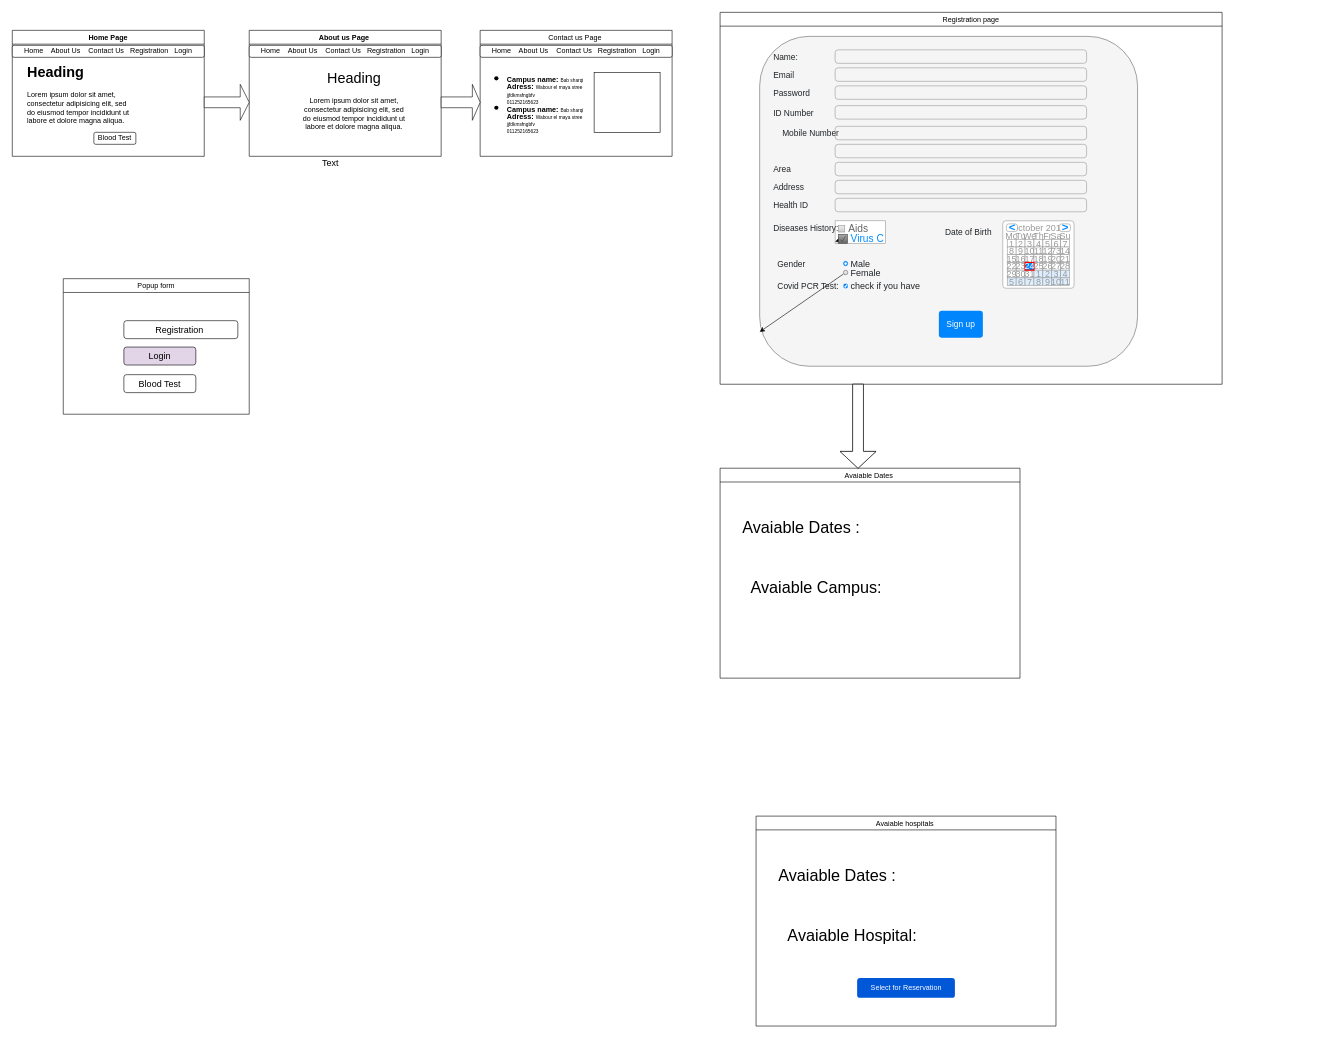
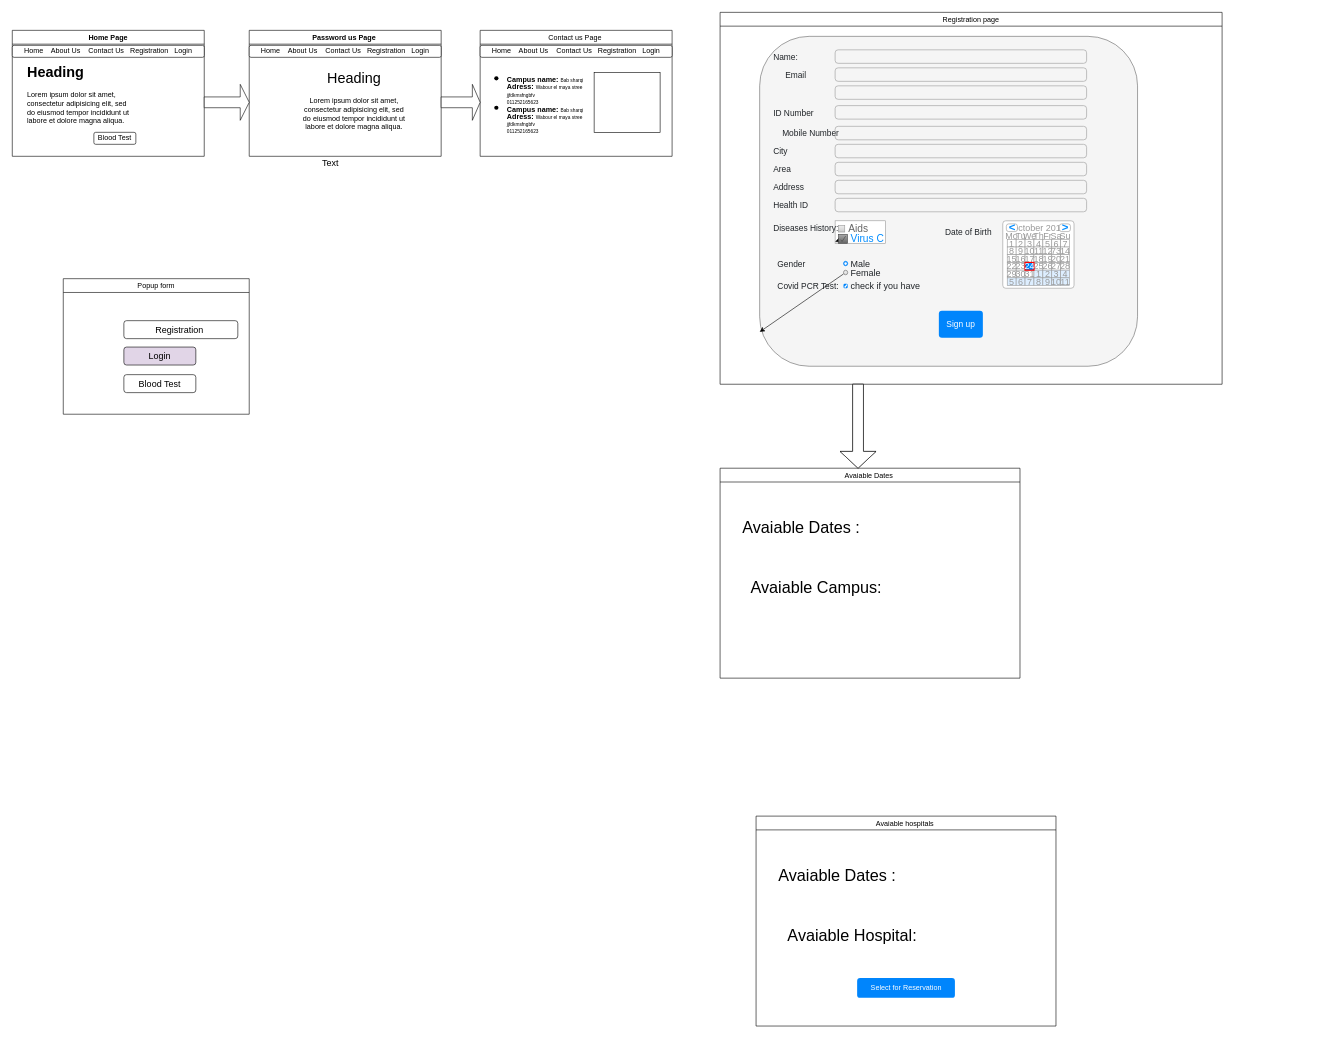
(345, 38) -> (345, 38)
(785, 75) -> (797, 75)
(787, 93) -> none
none -> (789, 151)
(906, 988) -> (906, 988)
